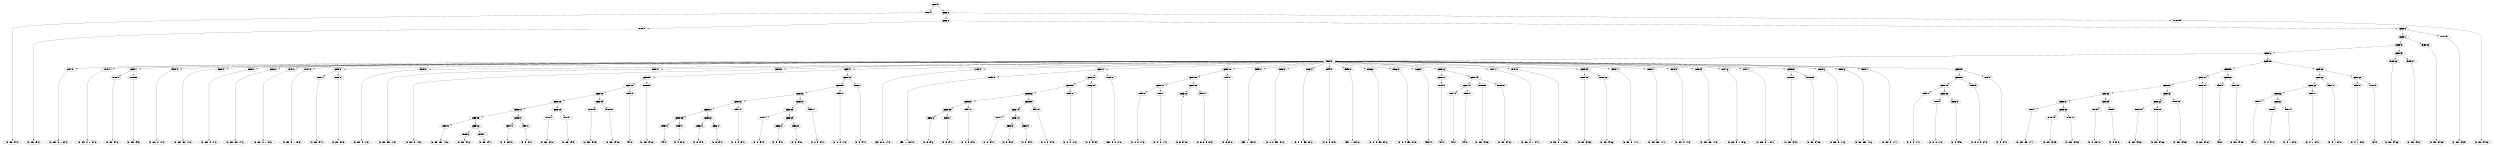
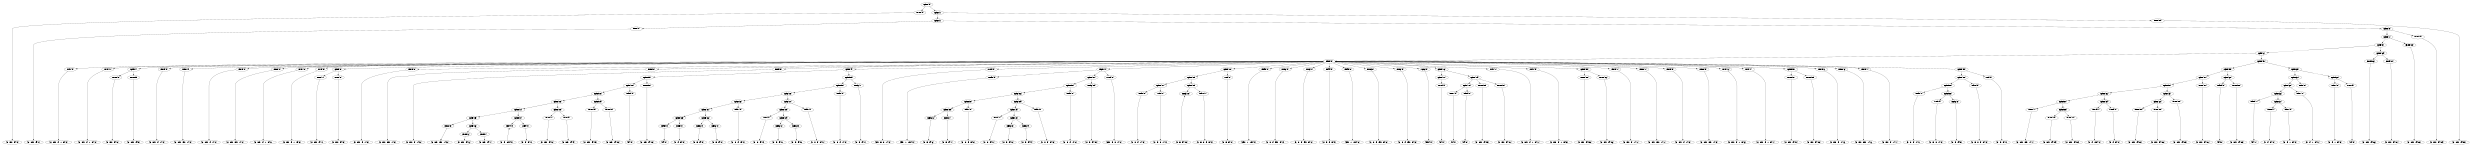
(508, 134) -> (508, 135)
(2335, 142) -> none
